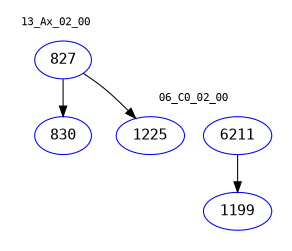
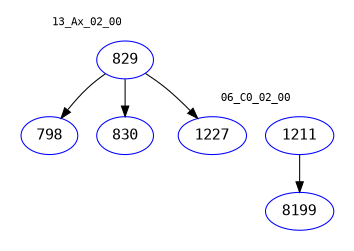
(63, 60) -> (125, 60)
none -> (49, 136)
(150, 136) -> (212, 136)
(238, 136) -> (300, 136)
(238, 211) -> (300, 211)
